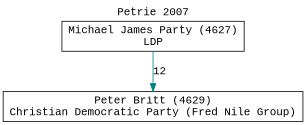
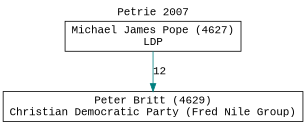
(153, 36) -> (153, 36)
